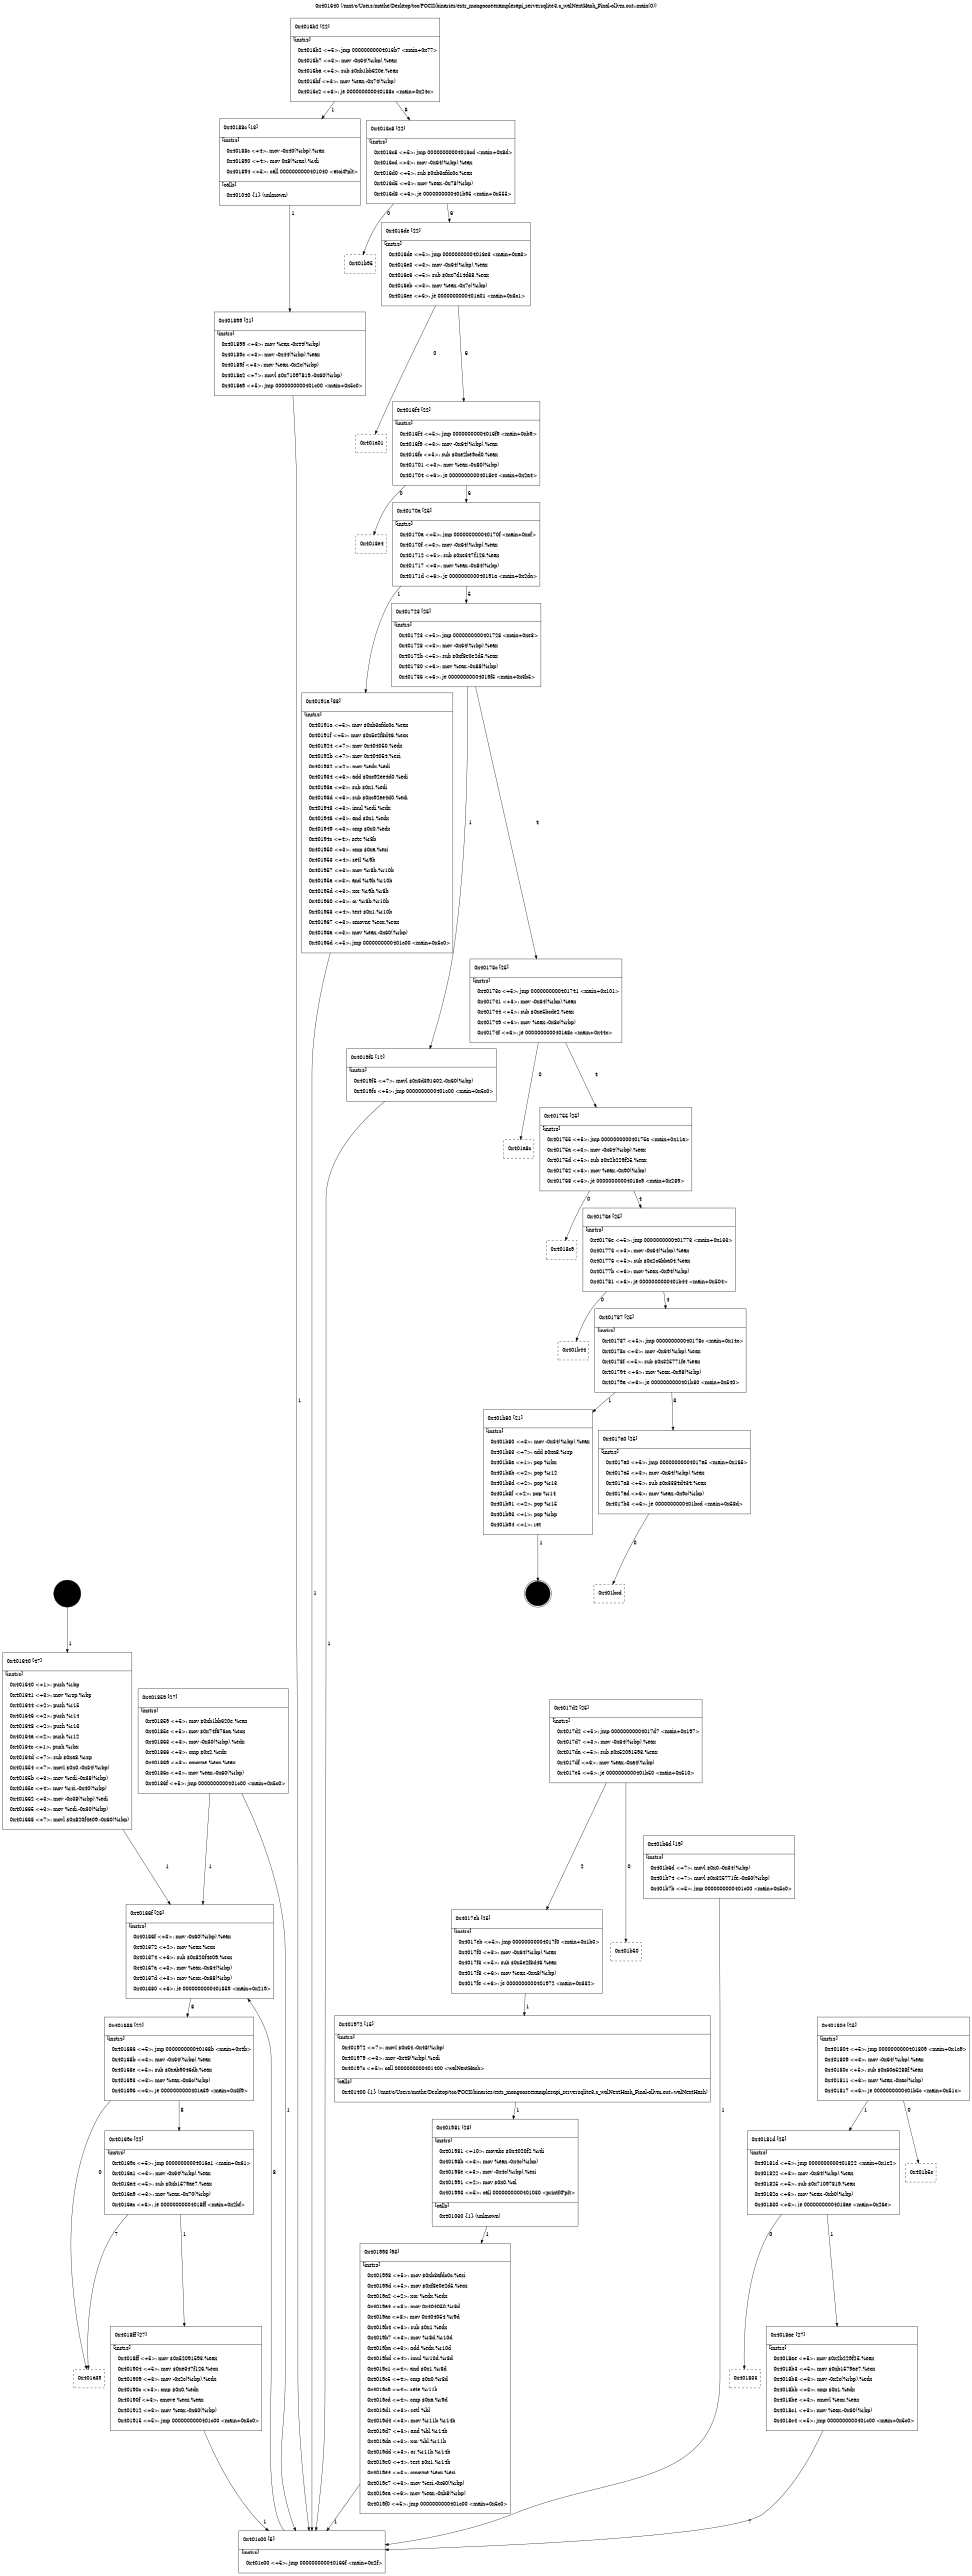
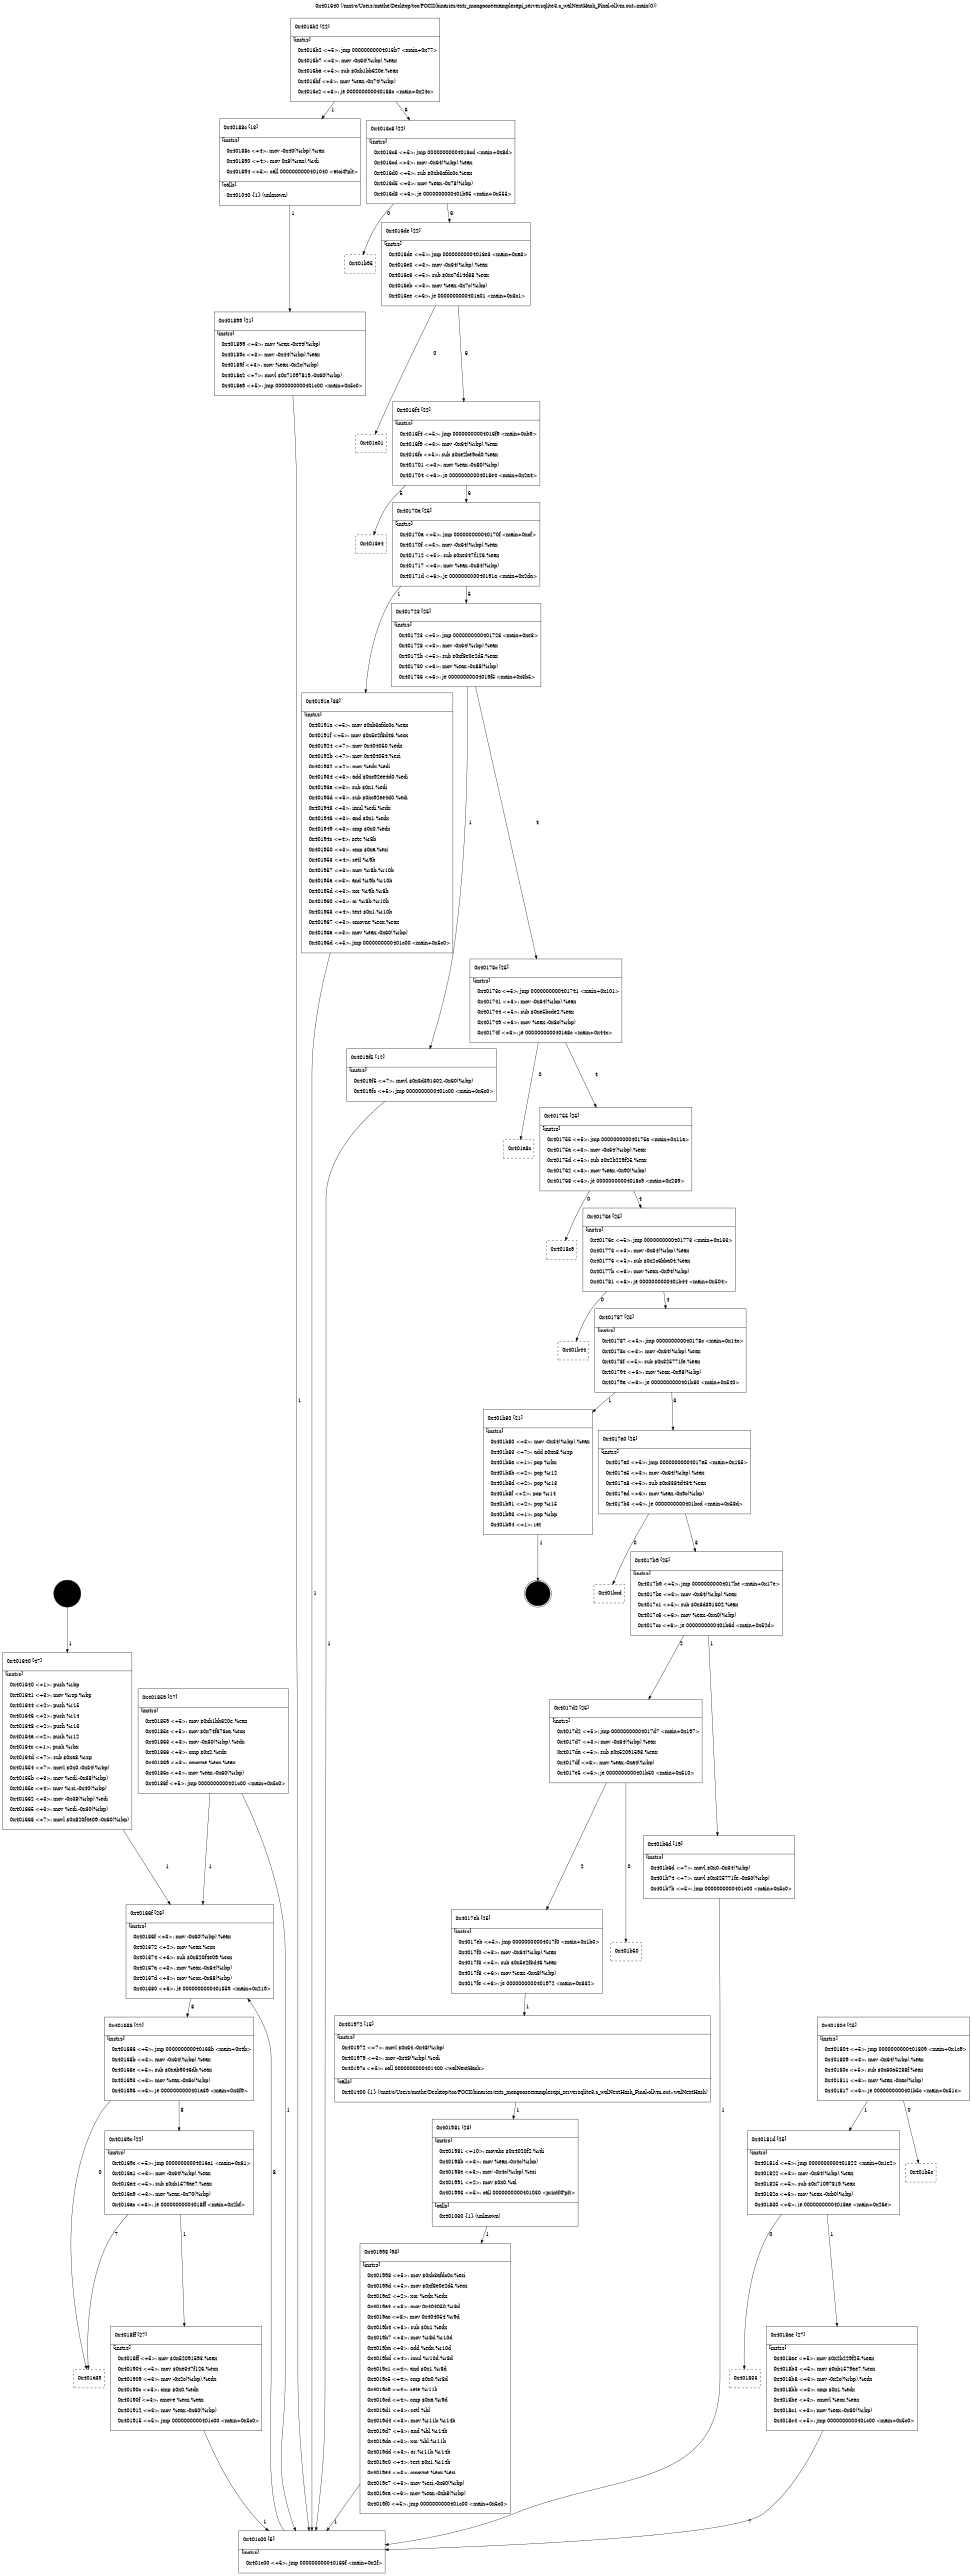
(400, 494) -> (400, 494)
none -> (707, 1594)
